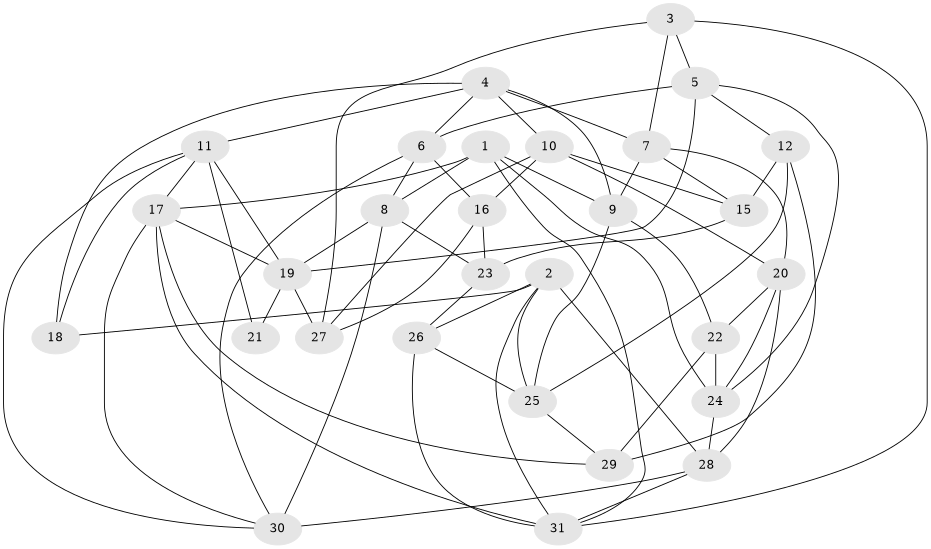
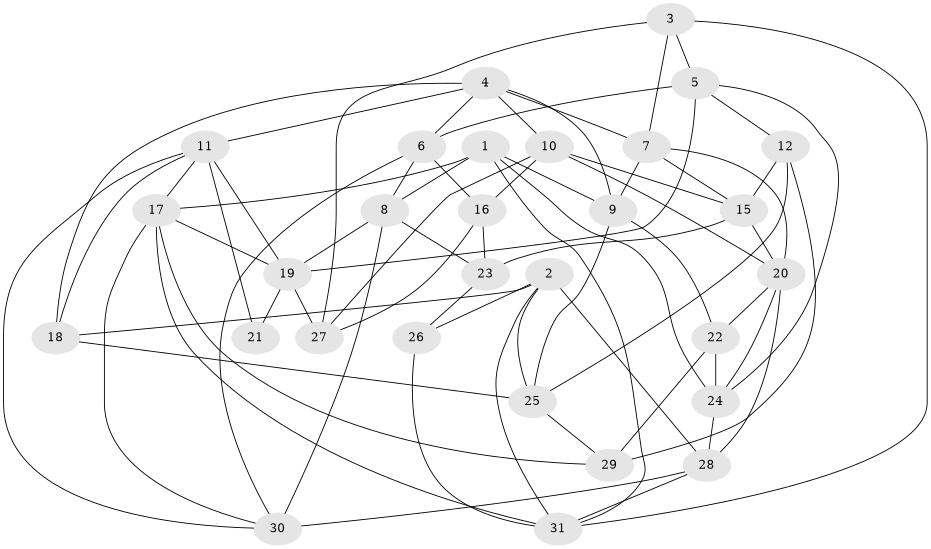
none -> (760, 237)
(475, 370) -> (294, 370)
